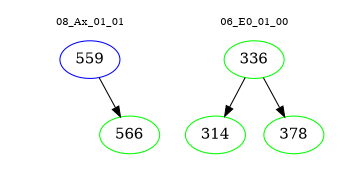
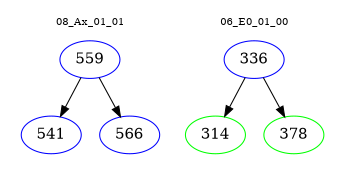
(254, 60) -> (254, 60)
none -> (51, 135)
(130, 135) -> (130, 135)
